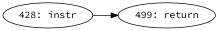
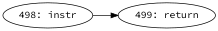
(48, 15) -> (48, 15)
